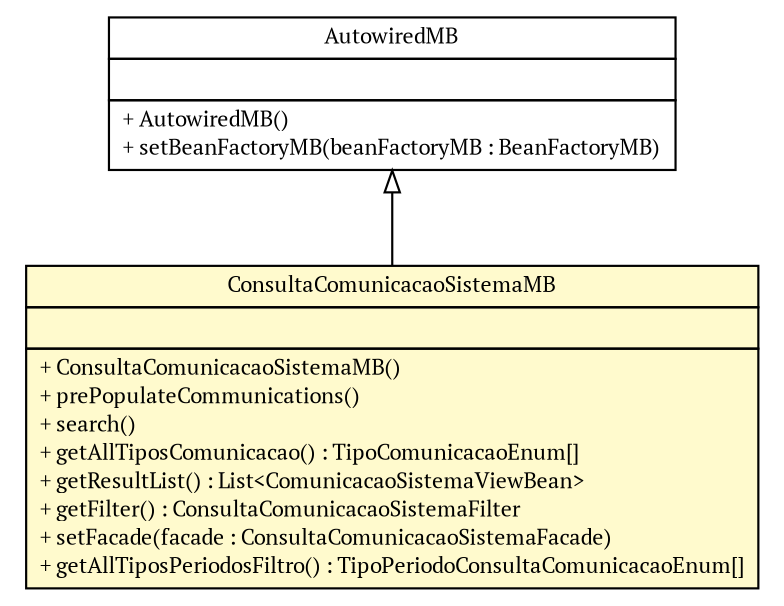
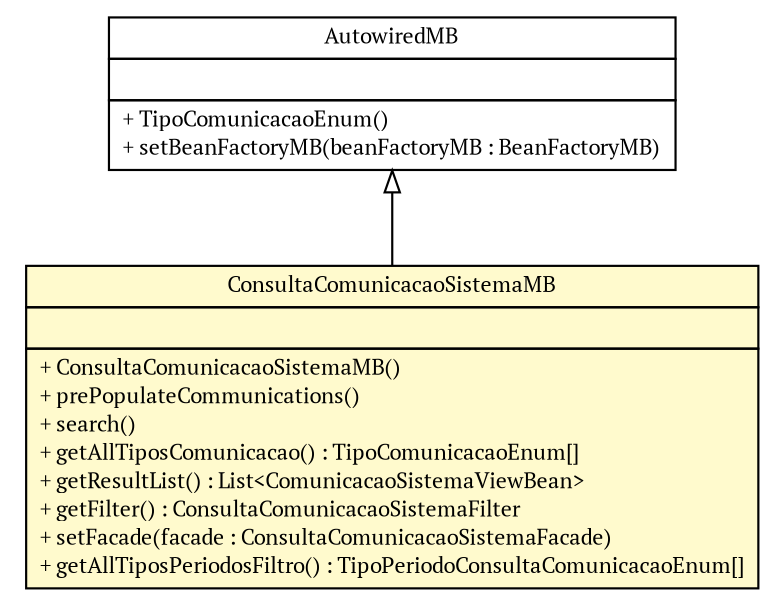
(207, 120) -> (256, 120)
